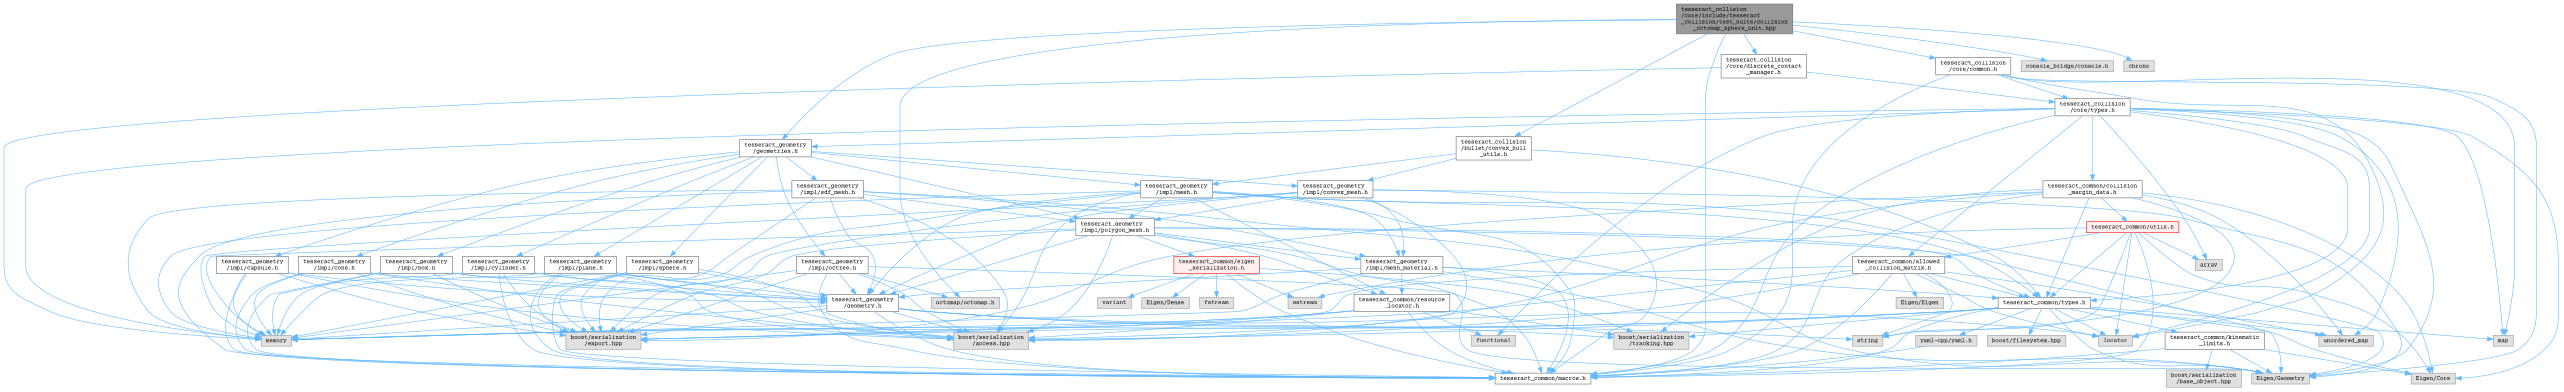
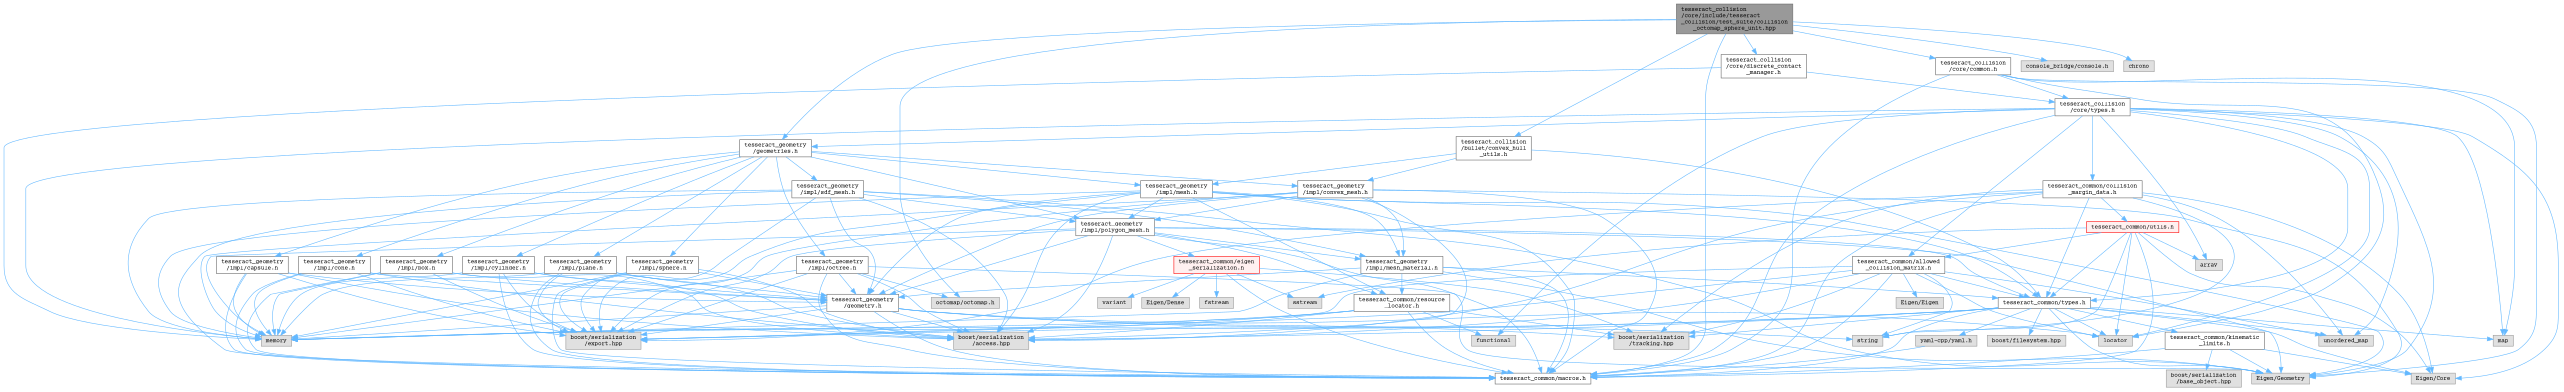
none -> (1789, 308)
